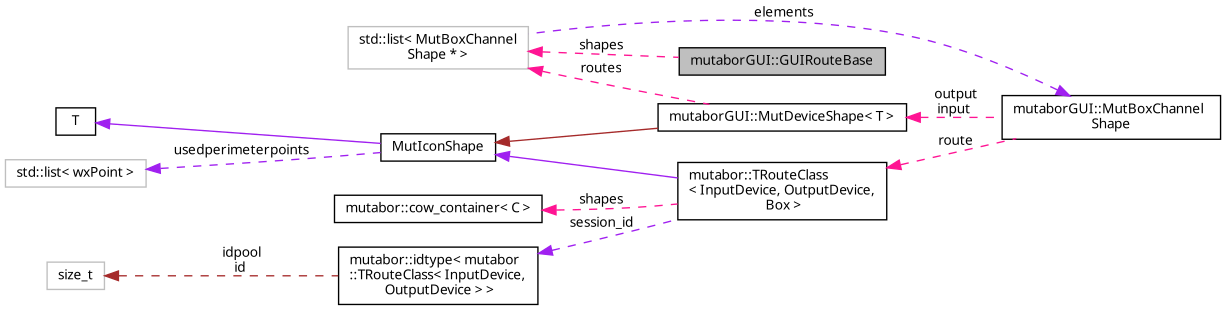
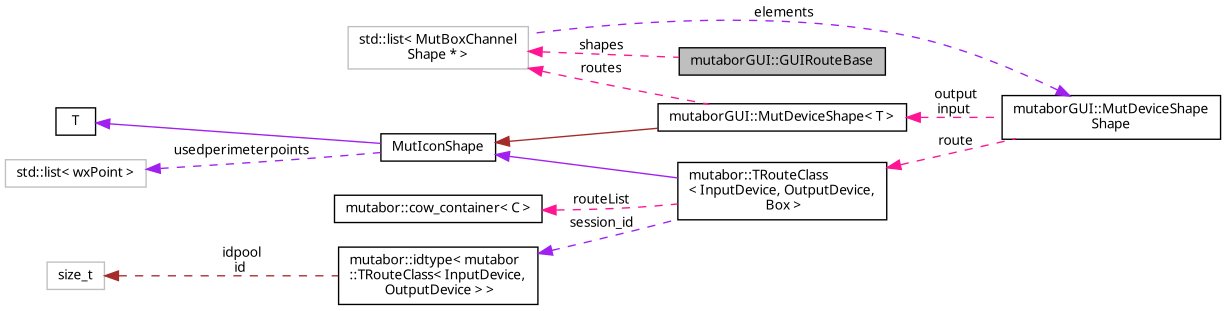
(1111, 117) -> (1111, 117)
(600, 200) -> (600, 200)
